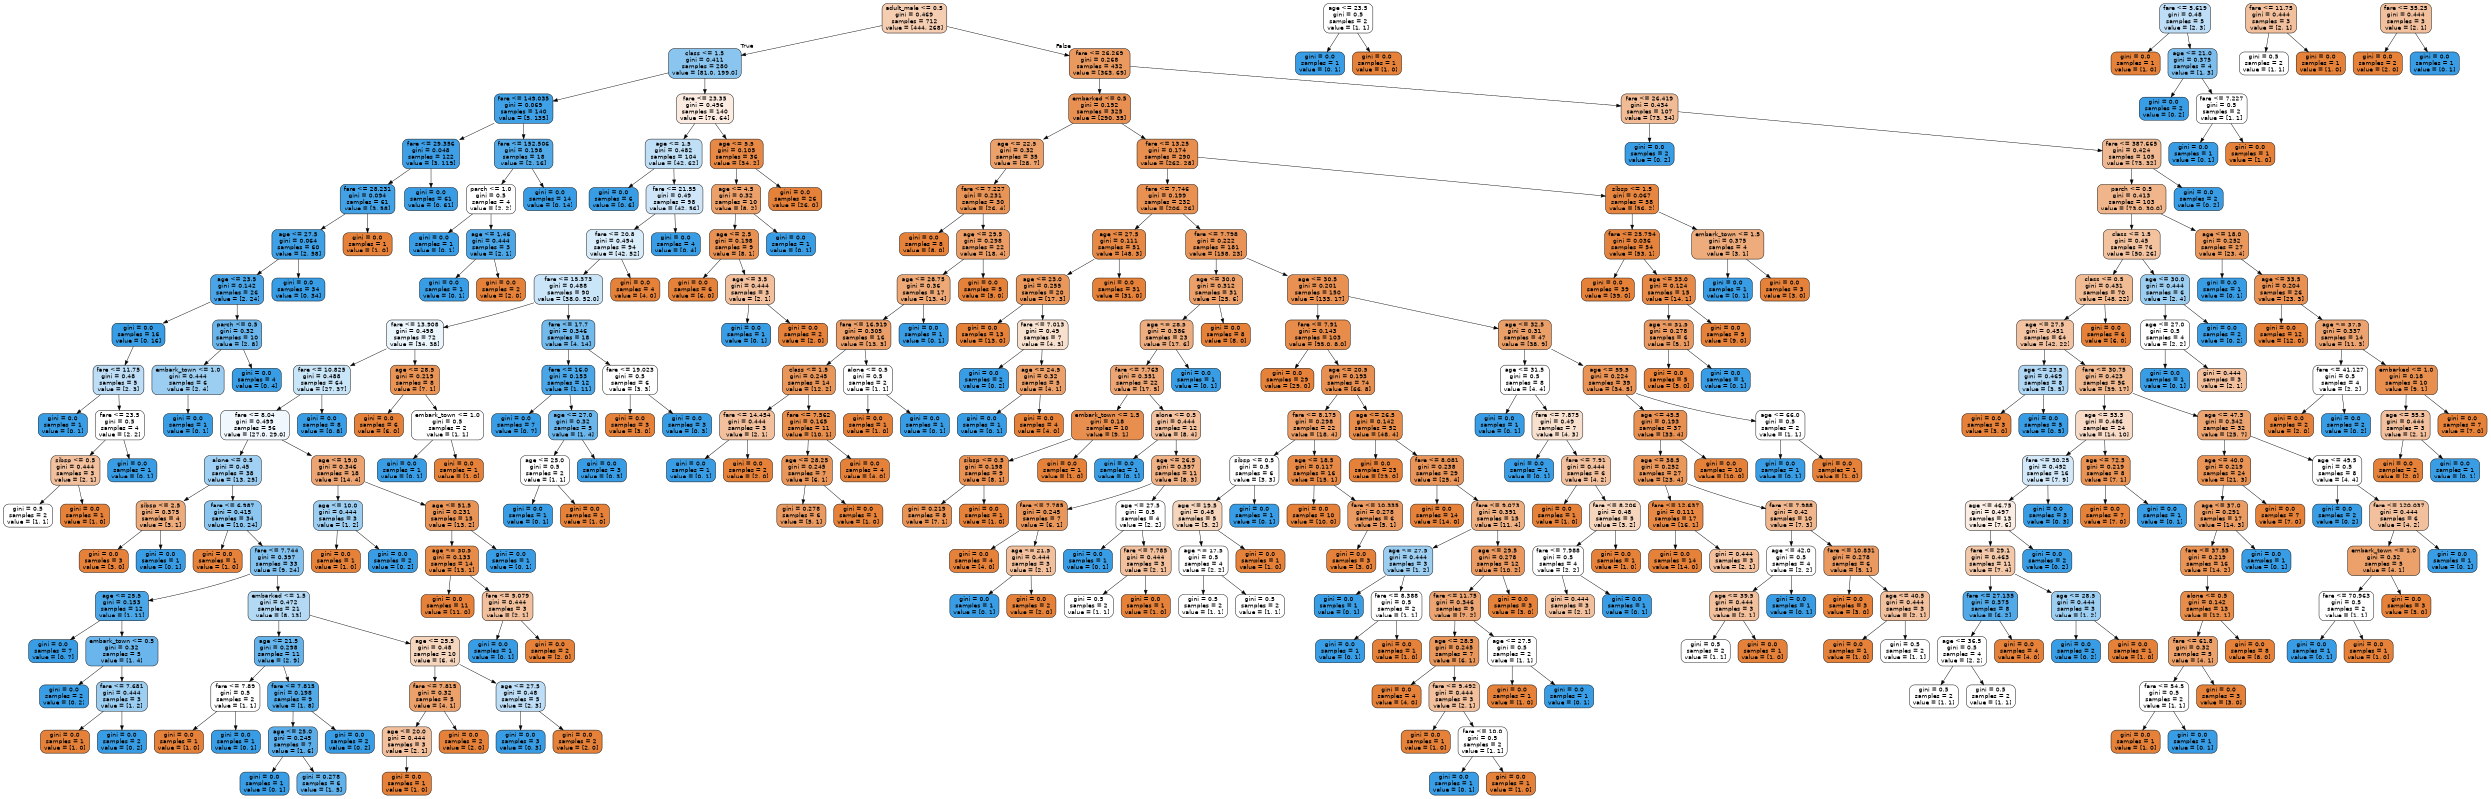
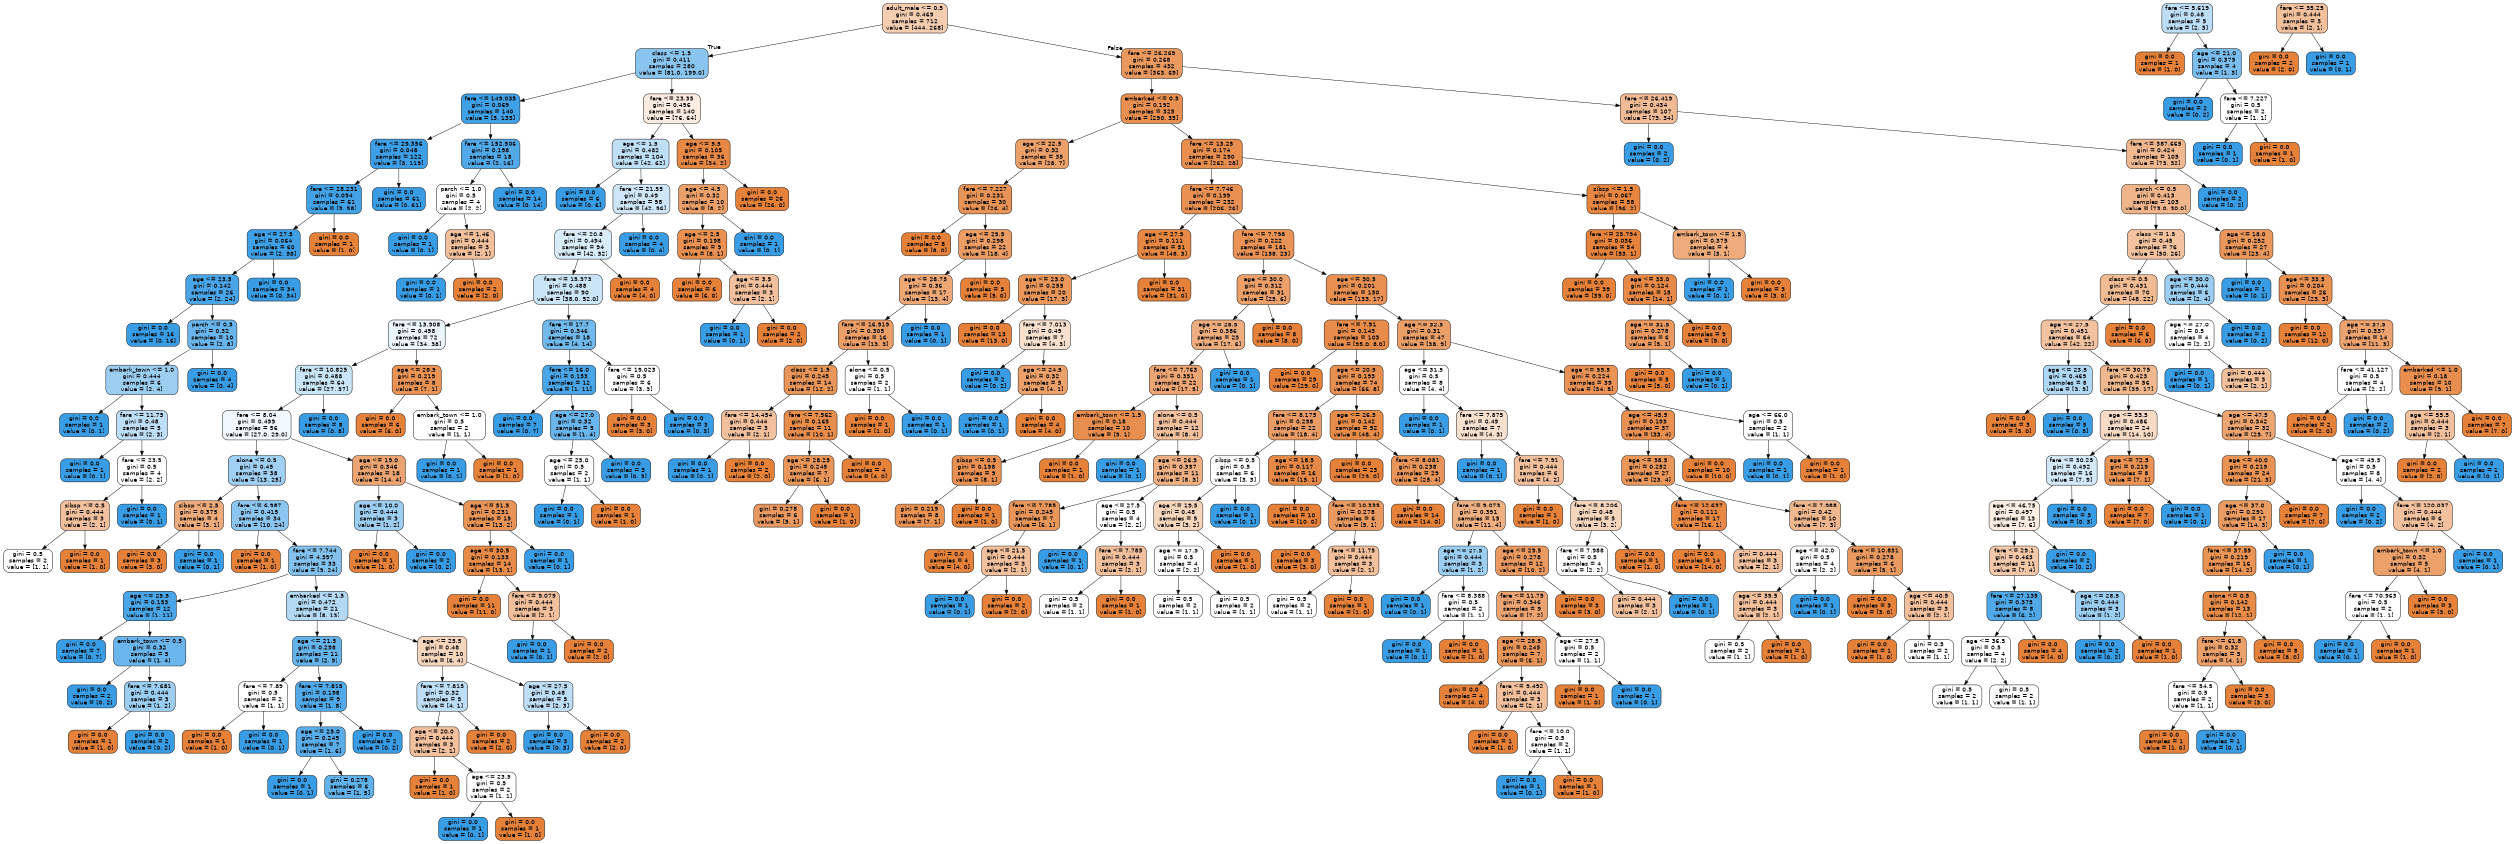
(491, 244) -> (470, 244)
(130, 354) -> (142, 400)
none -> (1355, 536)
(277, 561) -> (315, 561)
(435, 696) -> (442, 696)
none -> (461, 763)
